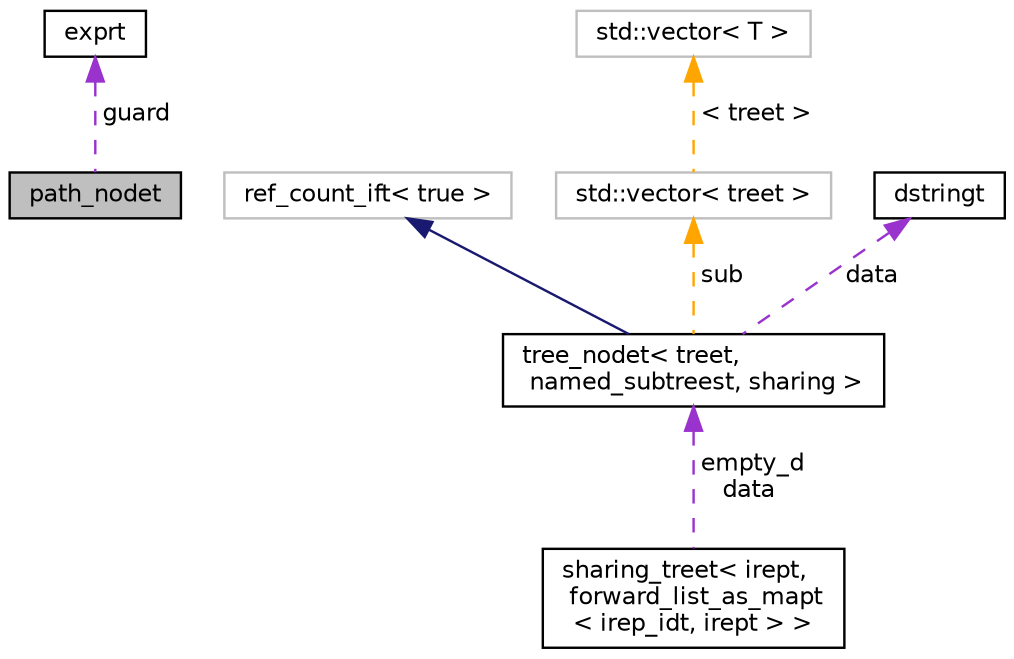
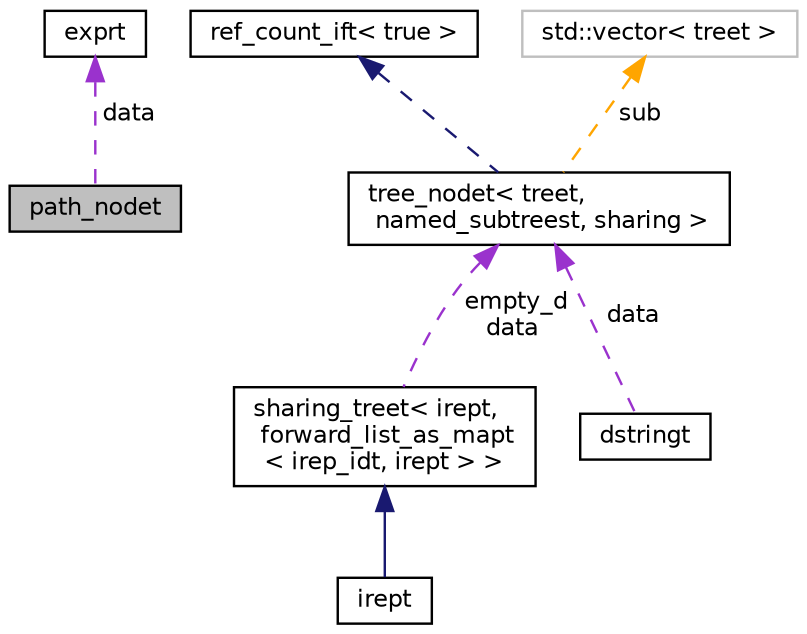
(694, 34) -> none
(133, 115) -> (125, 115)
(368, 195) -> (334, 34)
(529, 282) -> (438, 123)
(816, 283) -> (601, 340)
none -> (385, 601)
